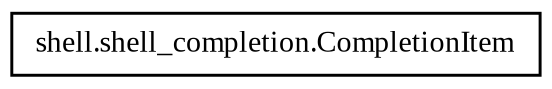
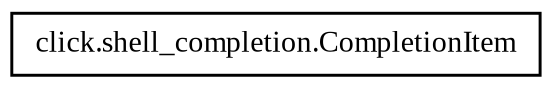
(276, 44) -> (276, 44)
